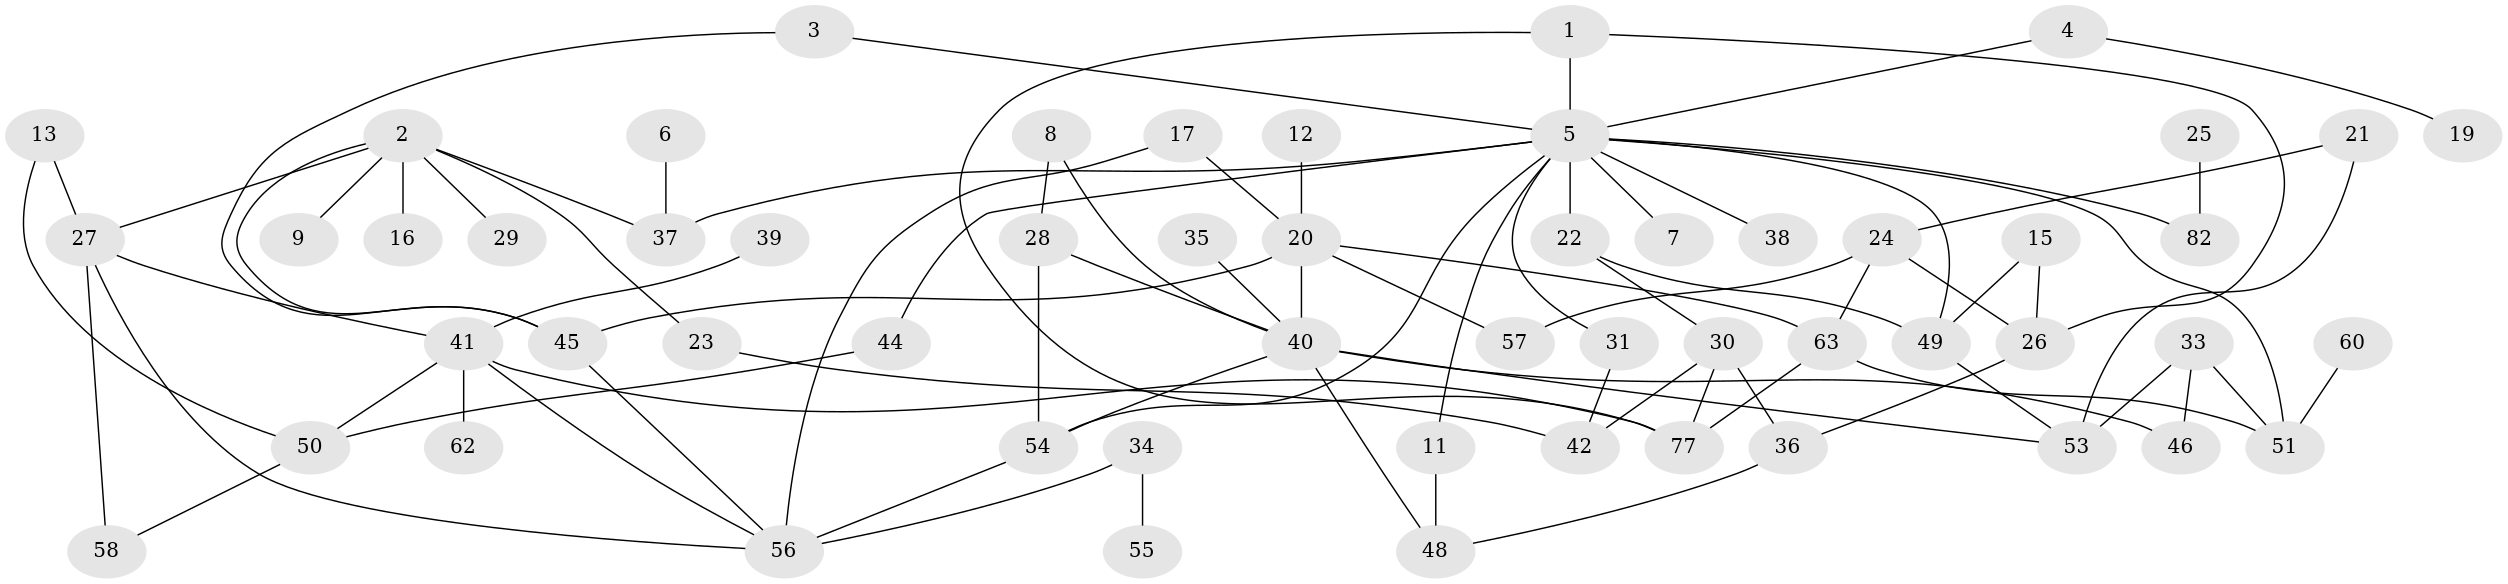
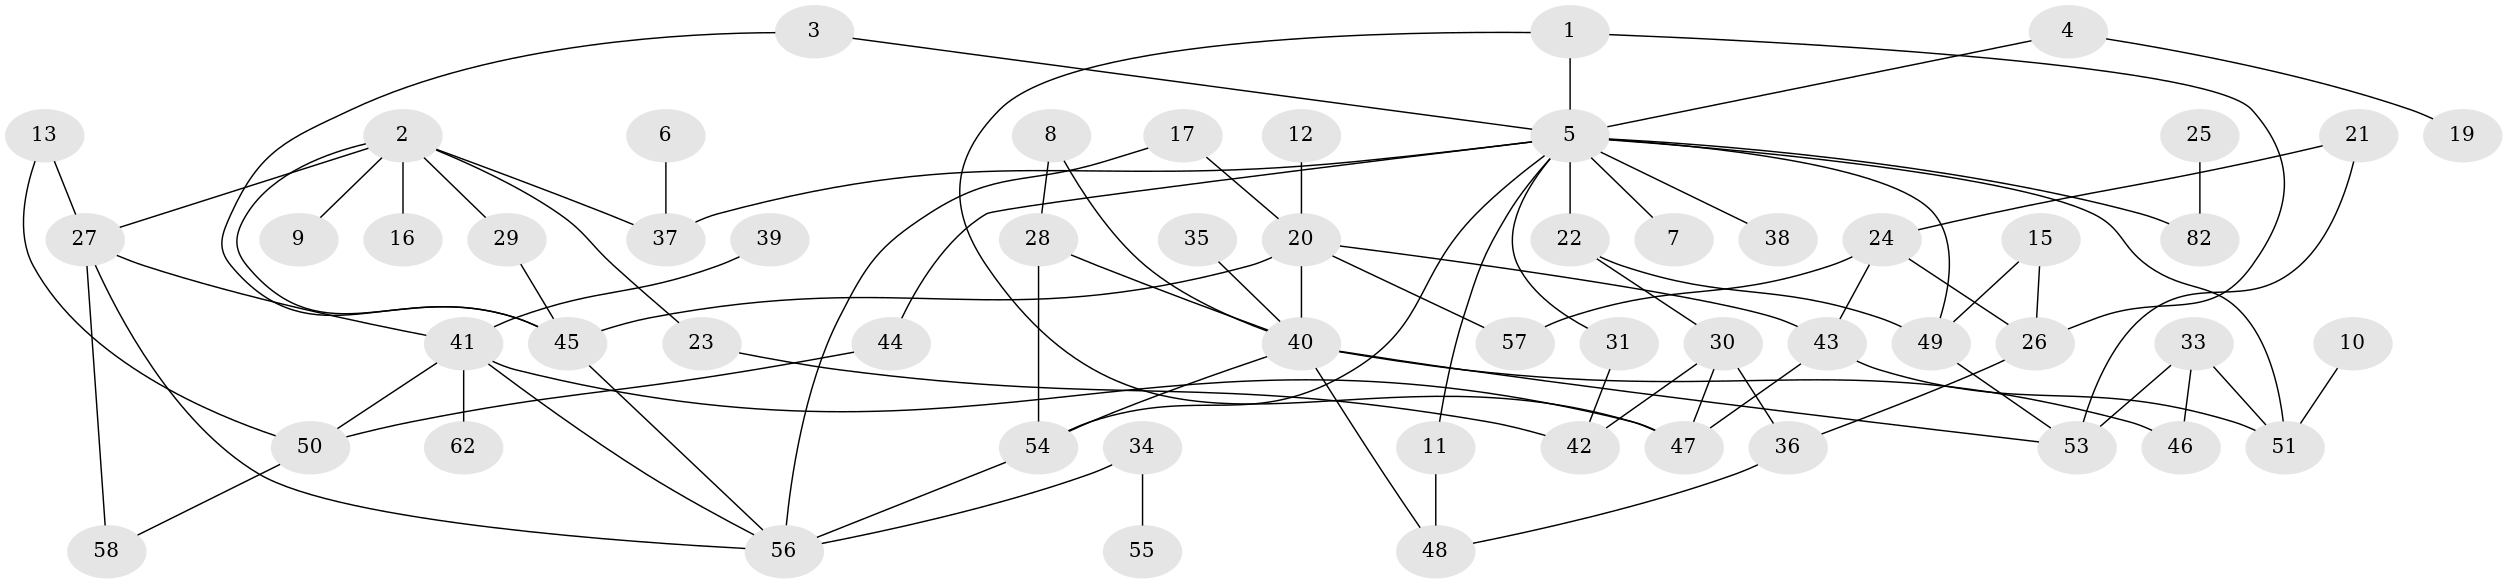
none -> (537, 291)
(1827, 344) -> (1827, 344)
(2353, 344) -> (2353, 344)
(1684, 448) -> (1684, 448)
